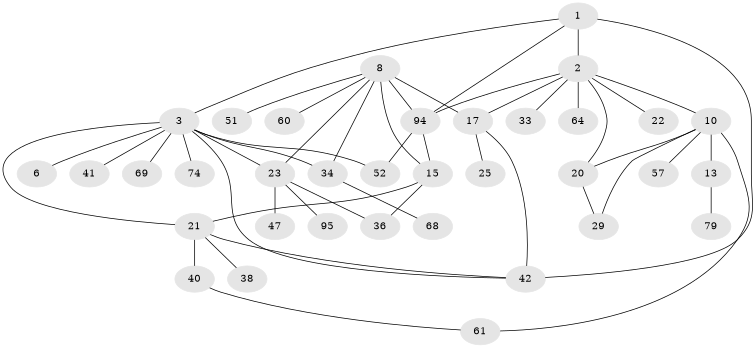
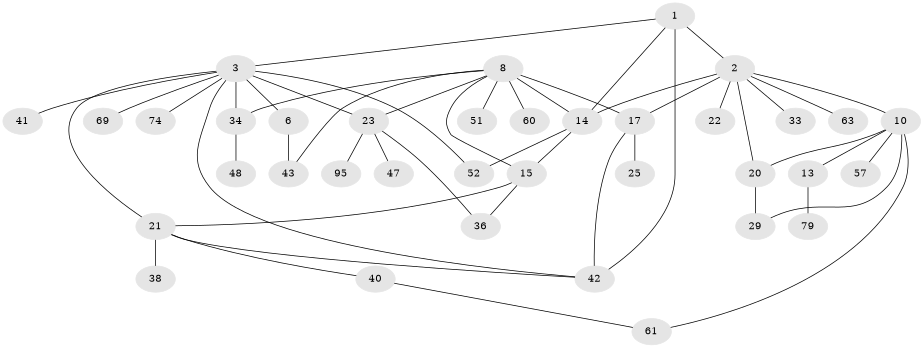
(420, 121) -> (582, 121)
(578, 121) -> (848, 121)
none -> (289, 174)
(433, 226) -> (236, 174)
